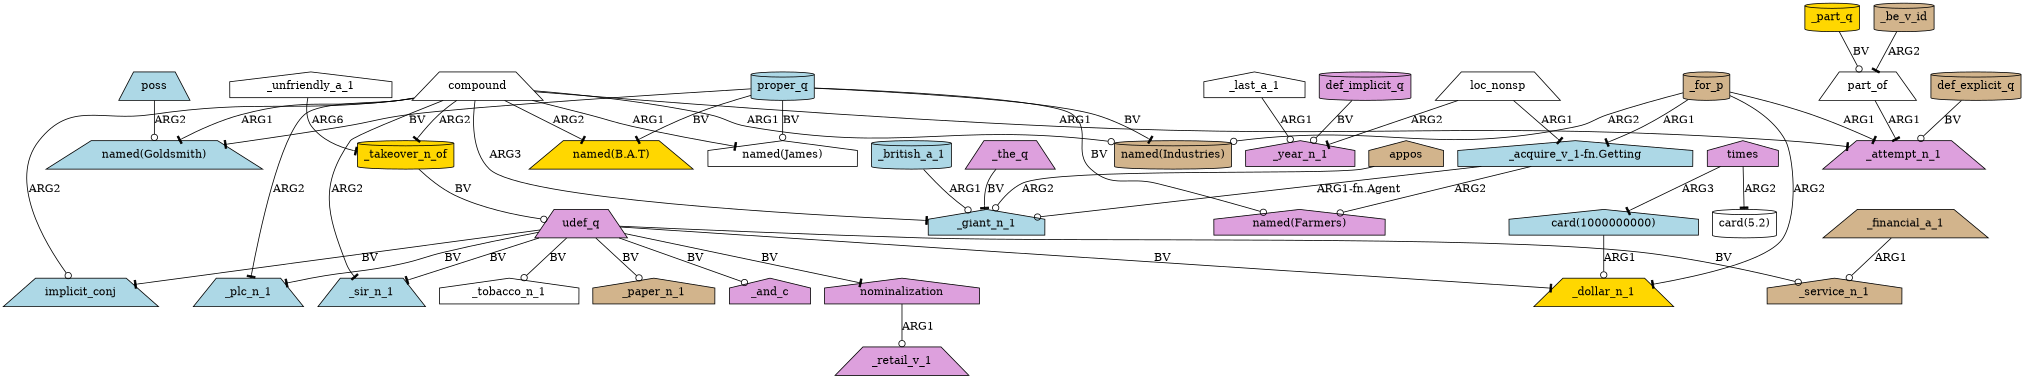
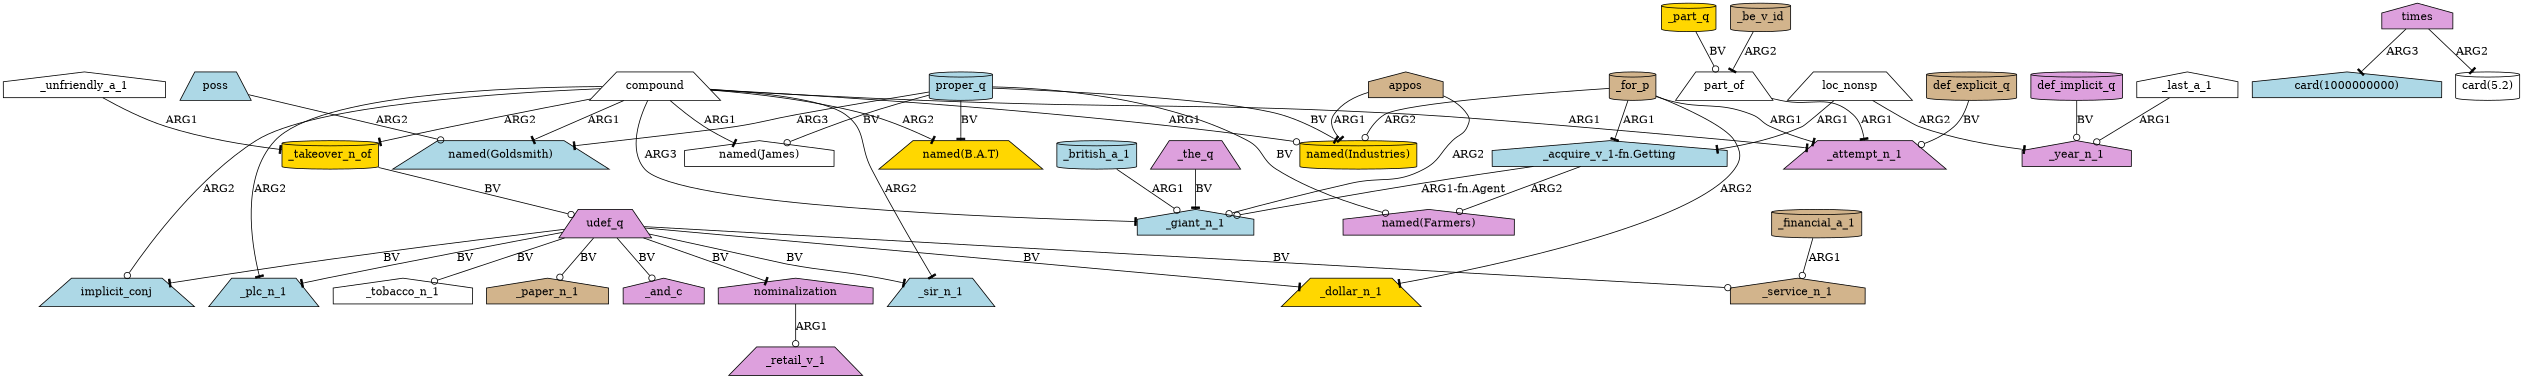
none -> (1343, 105)
(328, 121) -> (182, 121)
(417, 121) -> (813, 121)
(1173, 155) -> (1358, 155)
(1906, 224) -> (1817, 224)
(1604, 254) -> none
